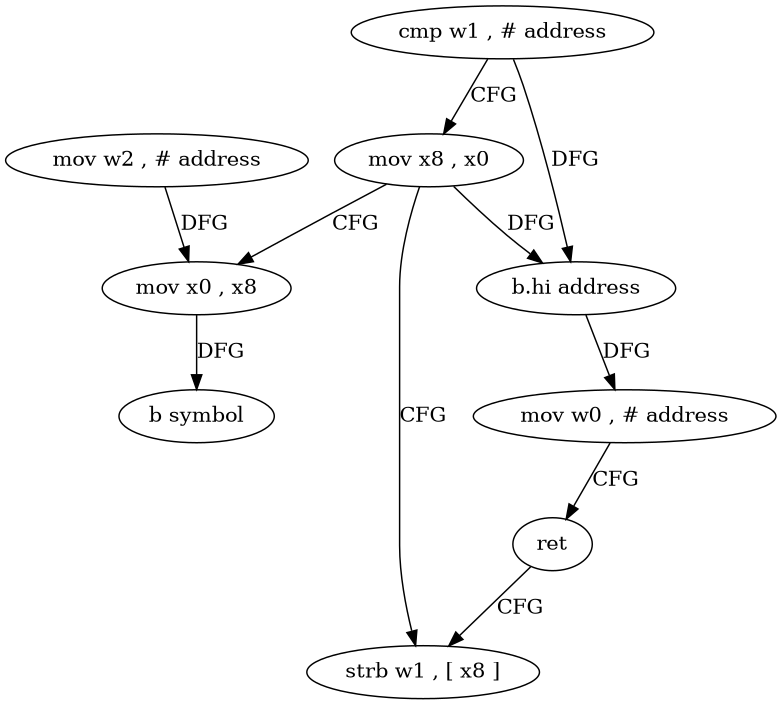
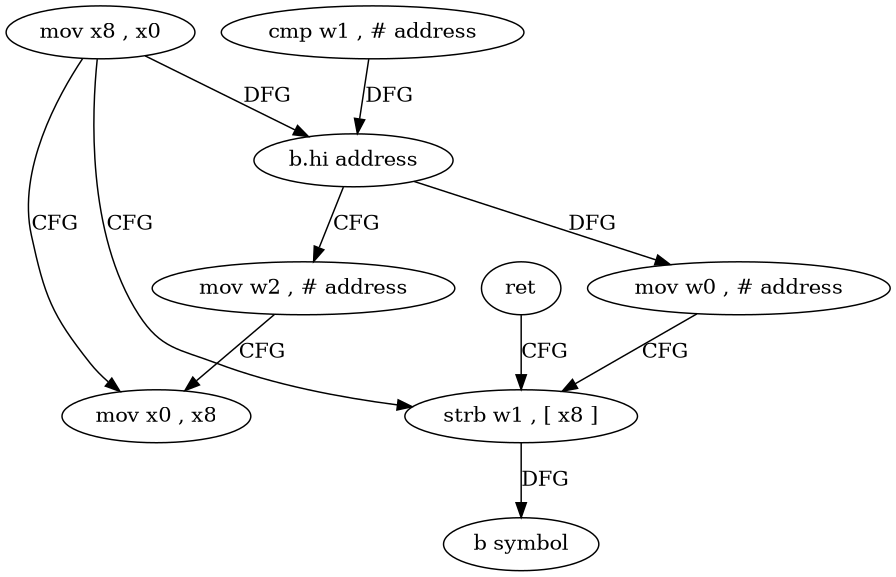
(470, 90) -> none
none -> (331, 217)
(205, 224) -> (262, 352)
(197, 345) -> (521, 473)
(592, 474) -> (636, 349)
